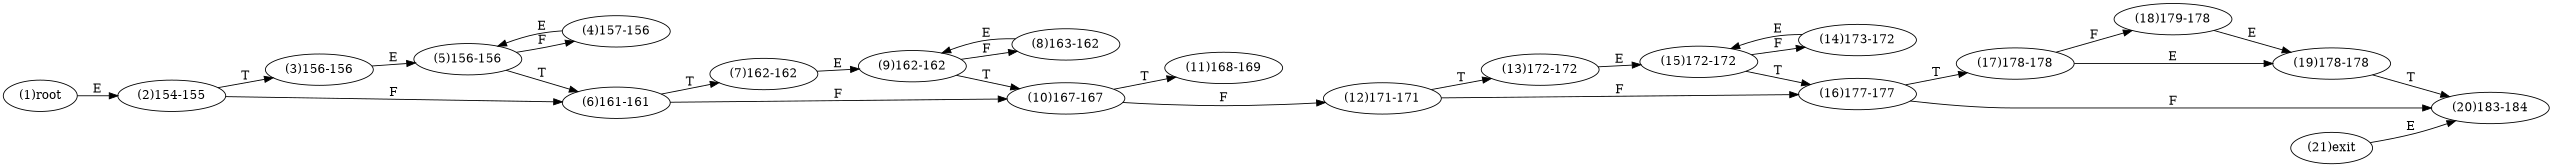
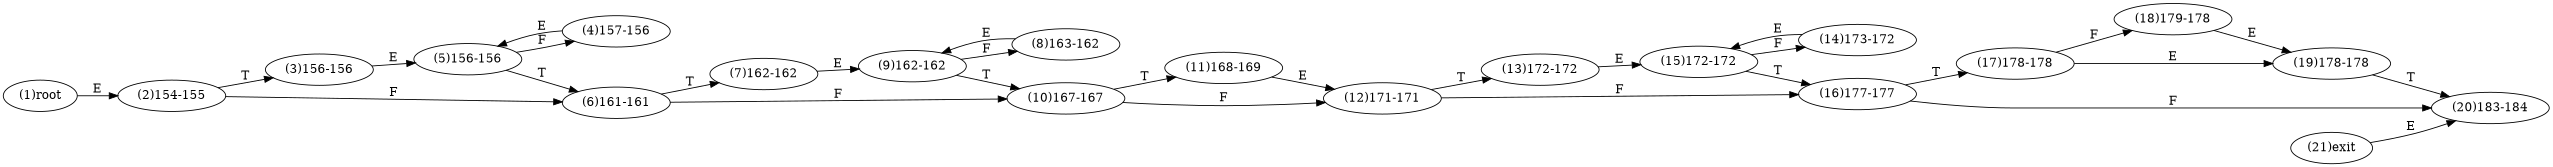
none -> (1299, 82)
